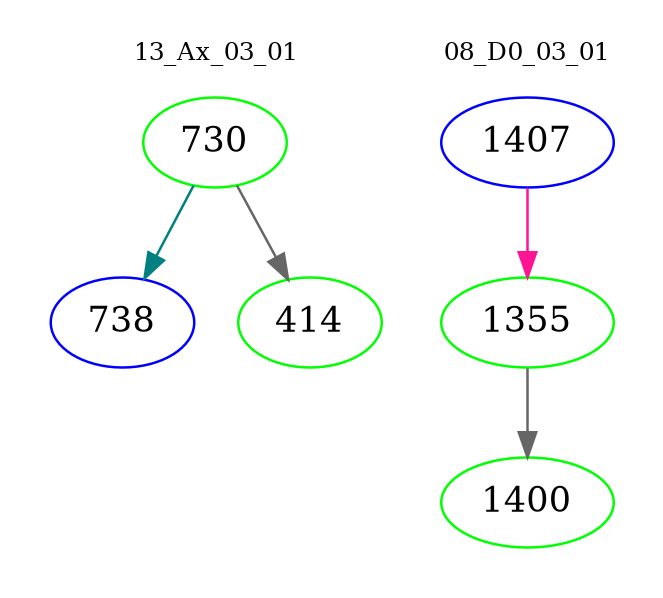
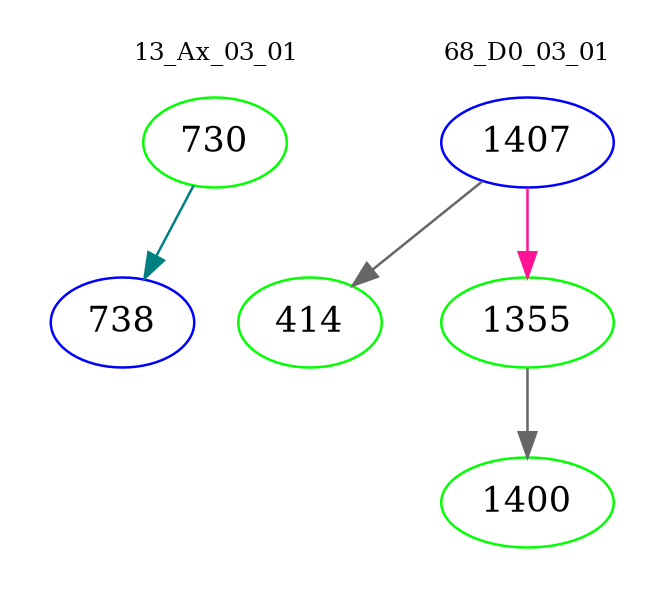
(528, 54) -> (528, 54)
(256, 221) -> (438, 217)
